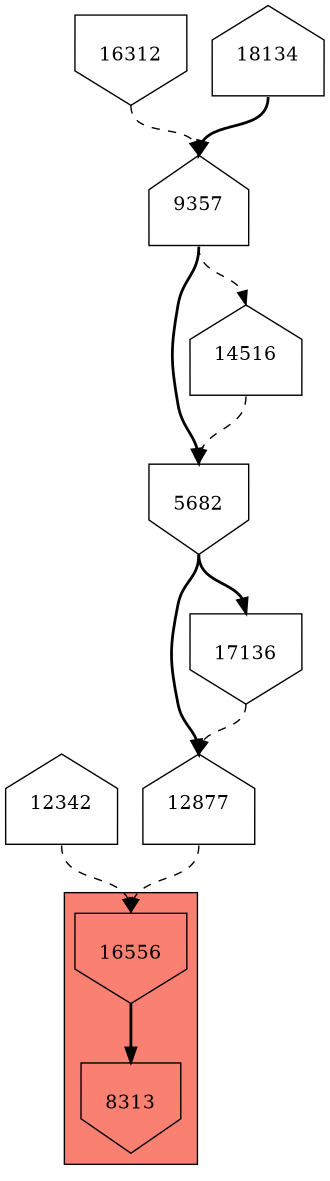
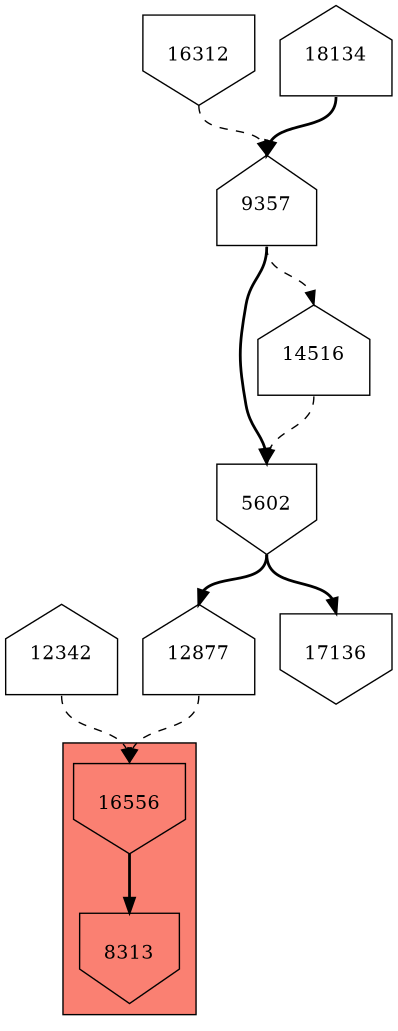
(199, 505) -> (267, 505)
(229, 726) -> none
